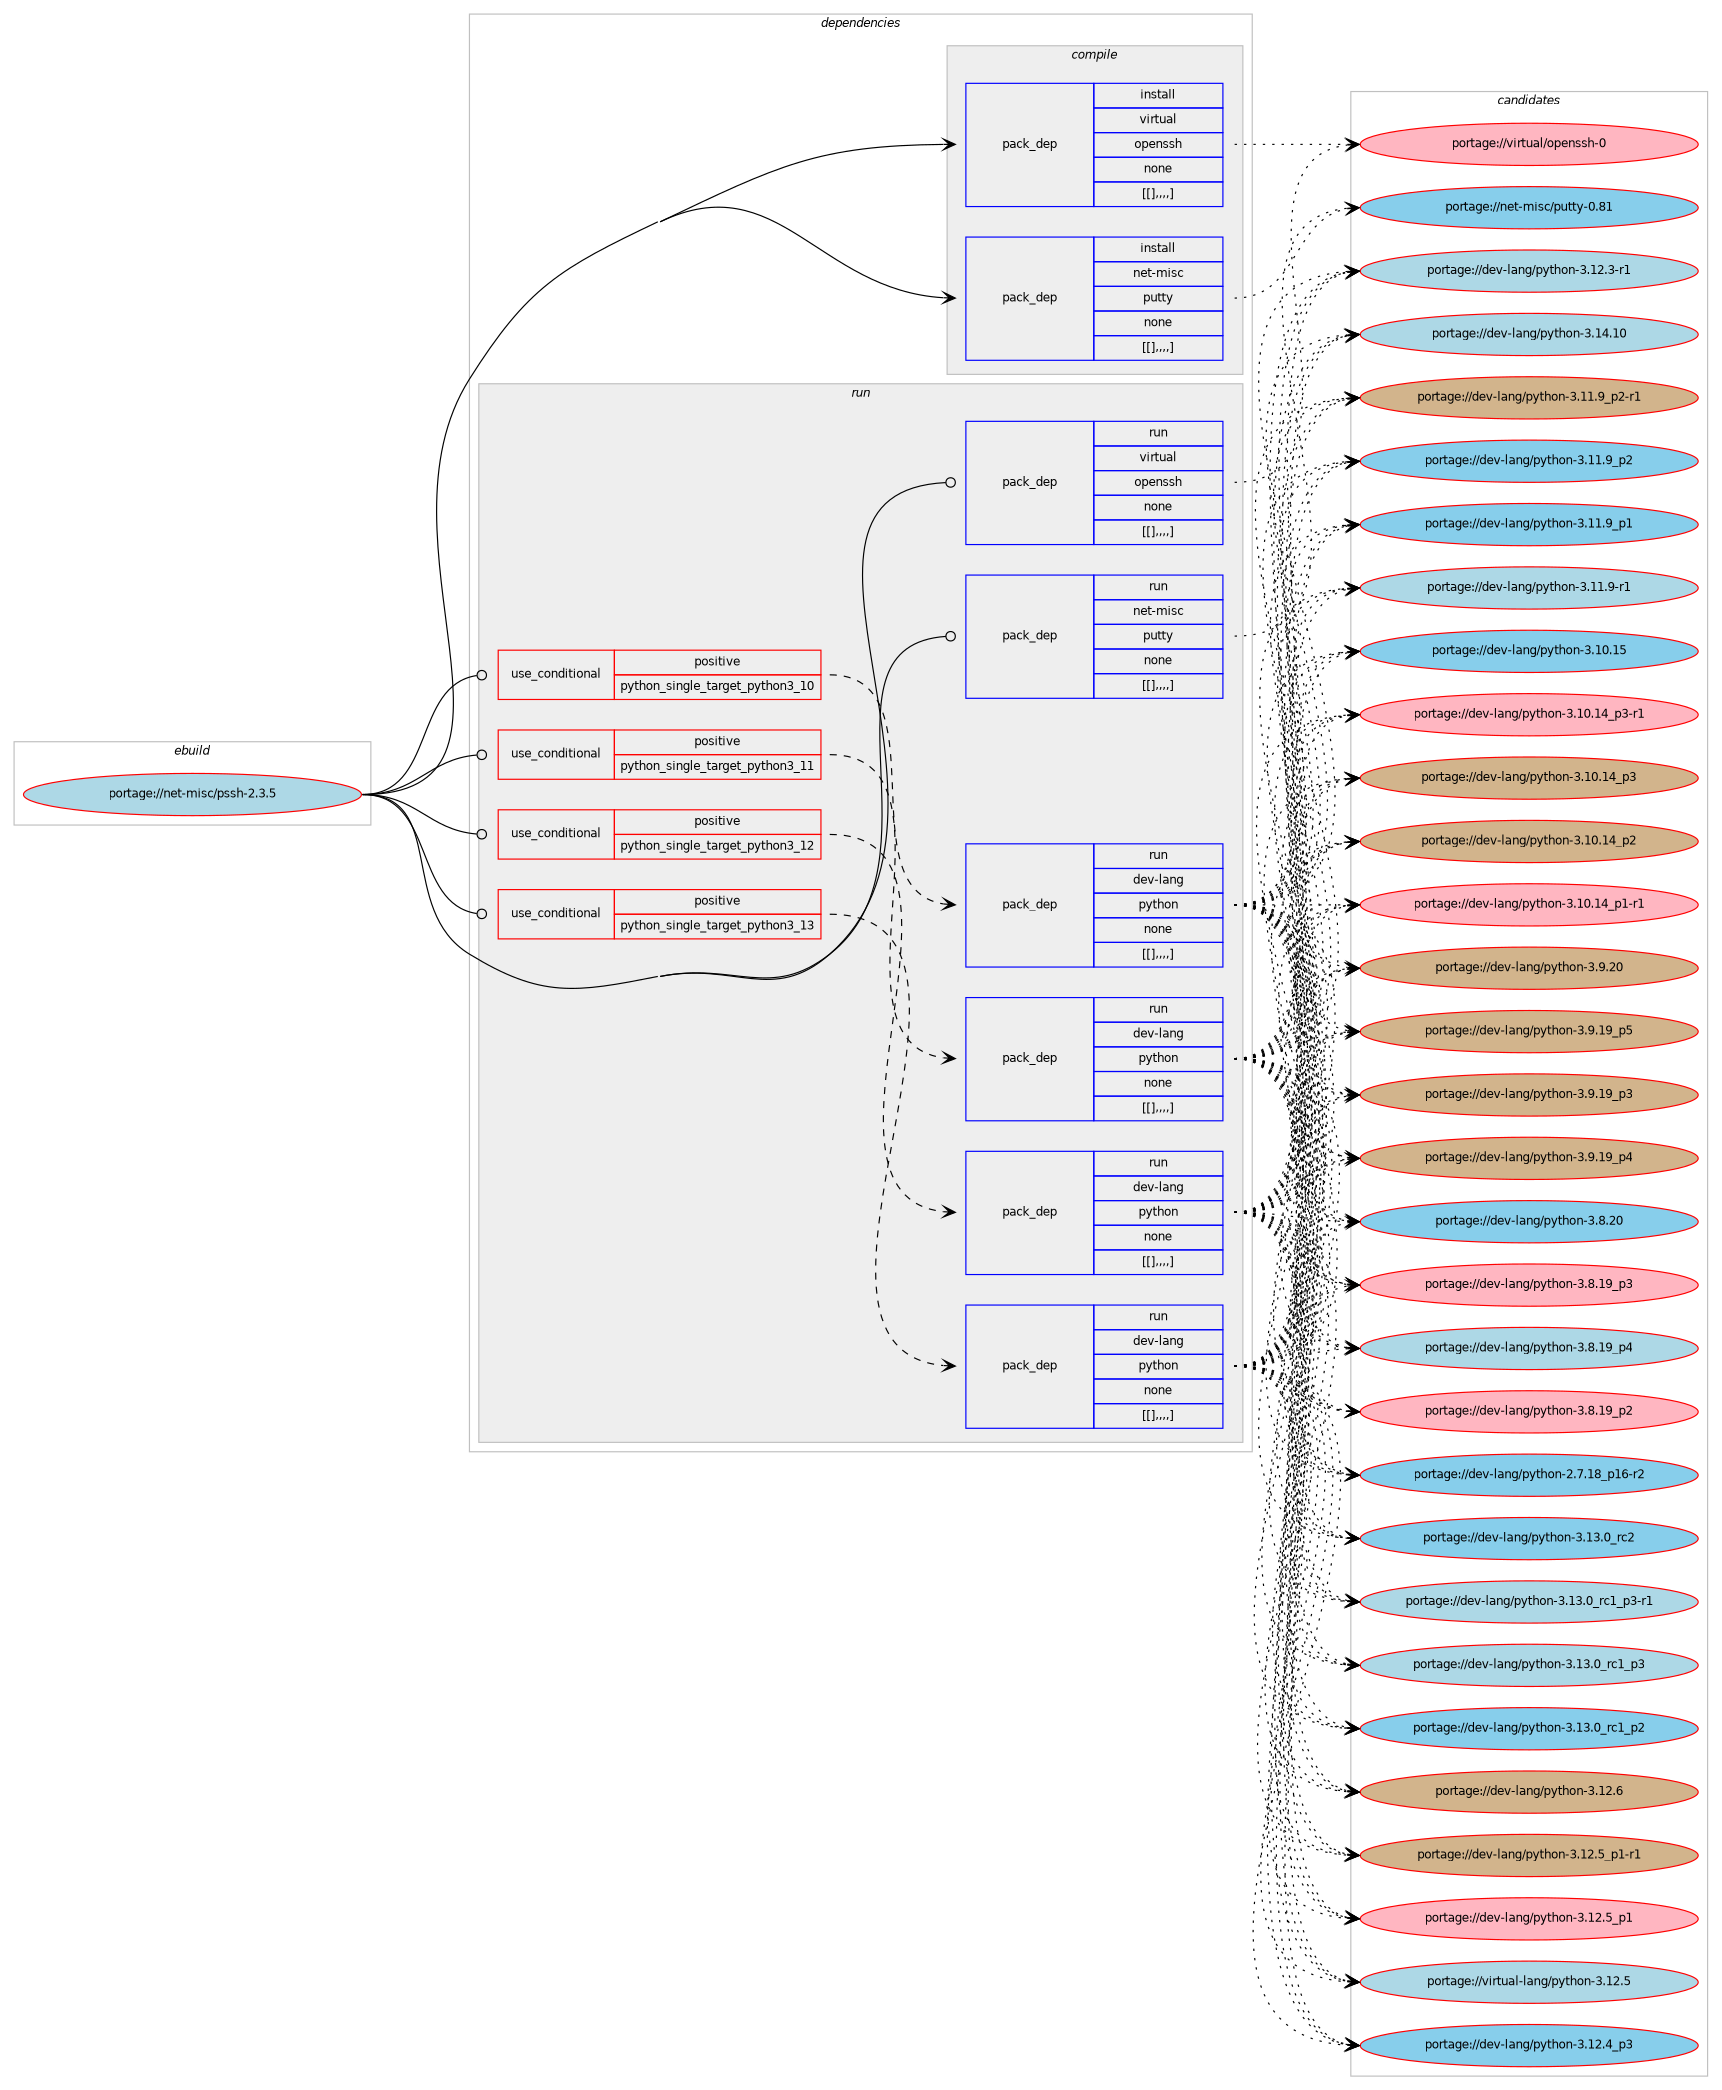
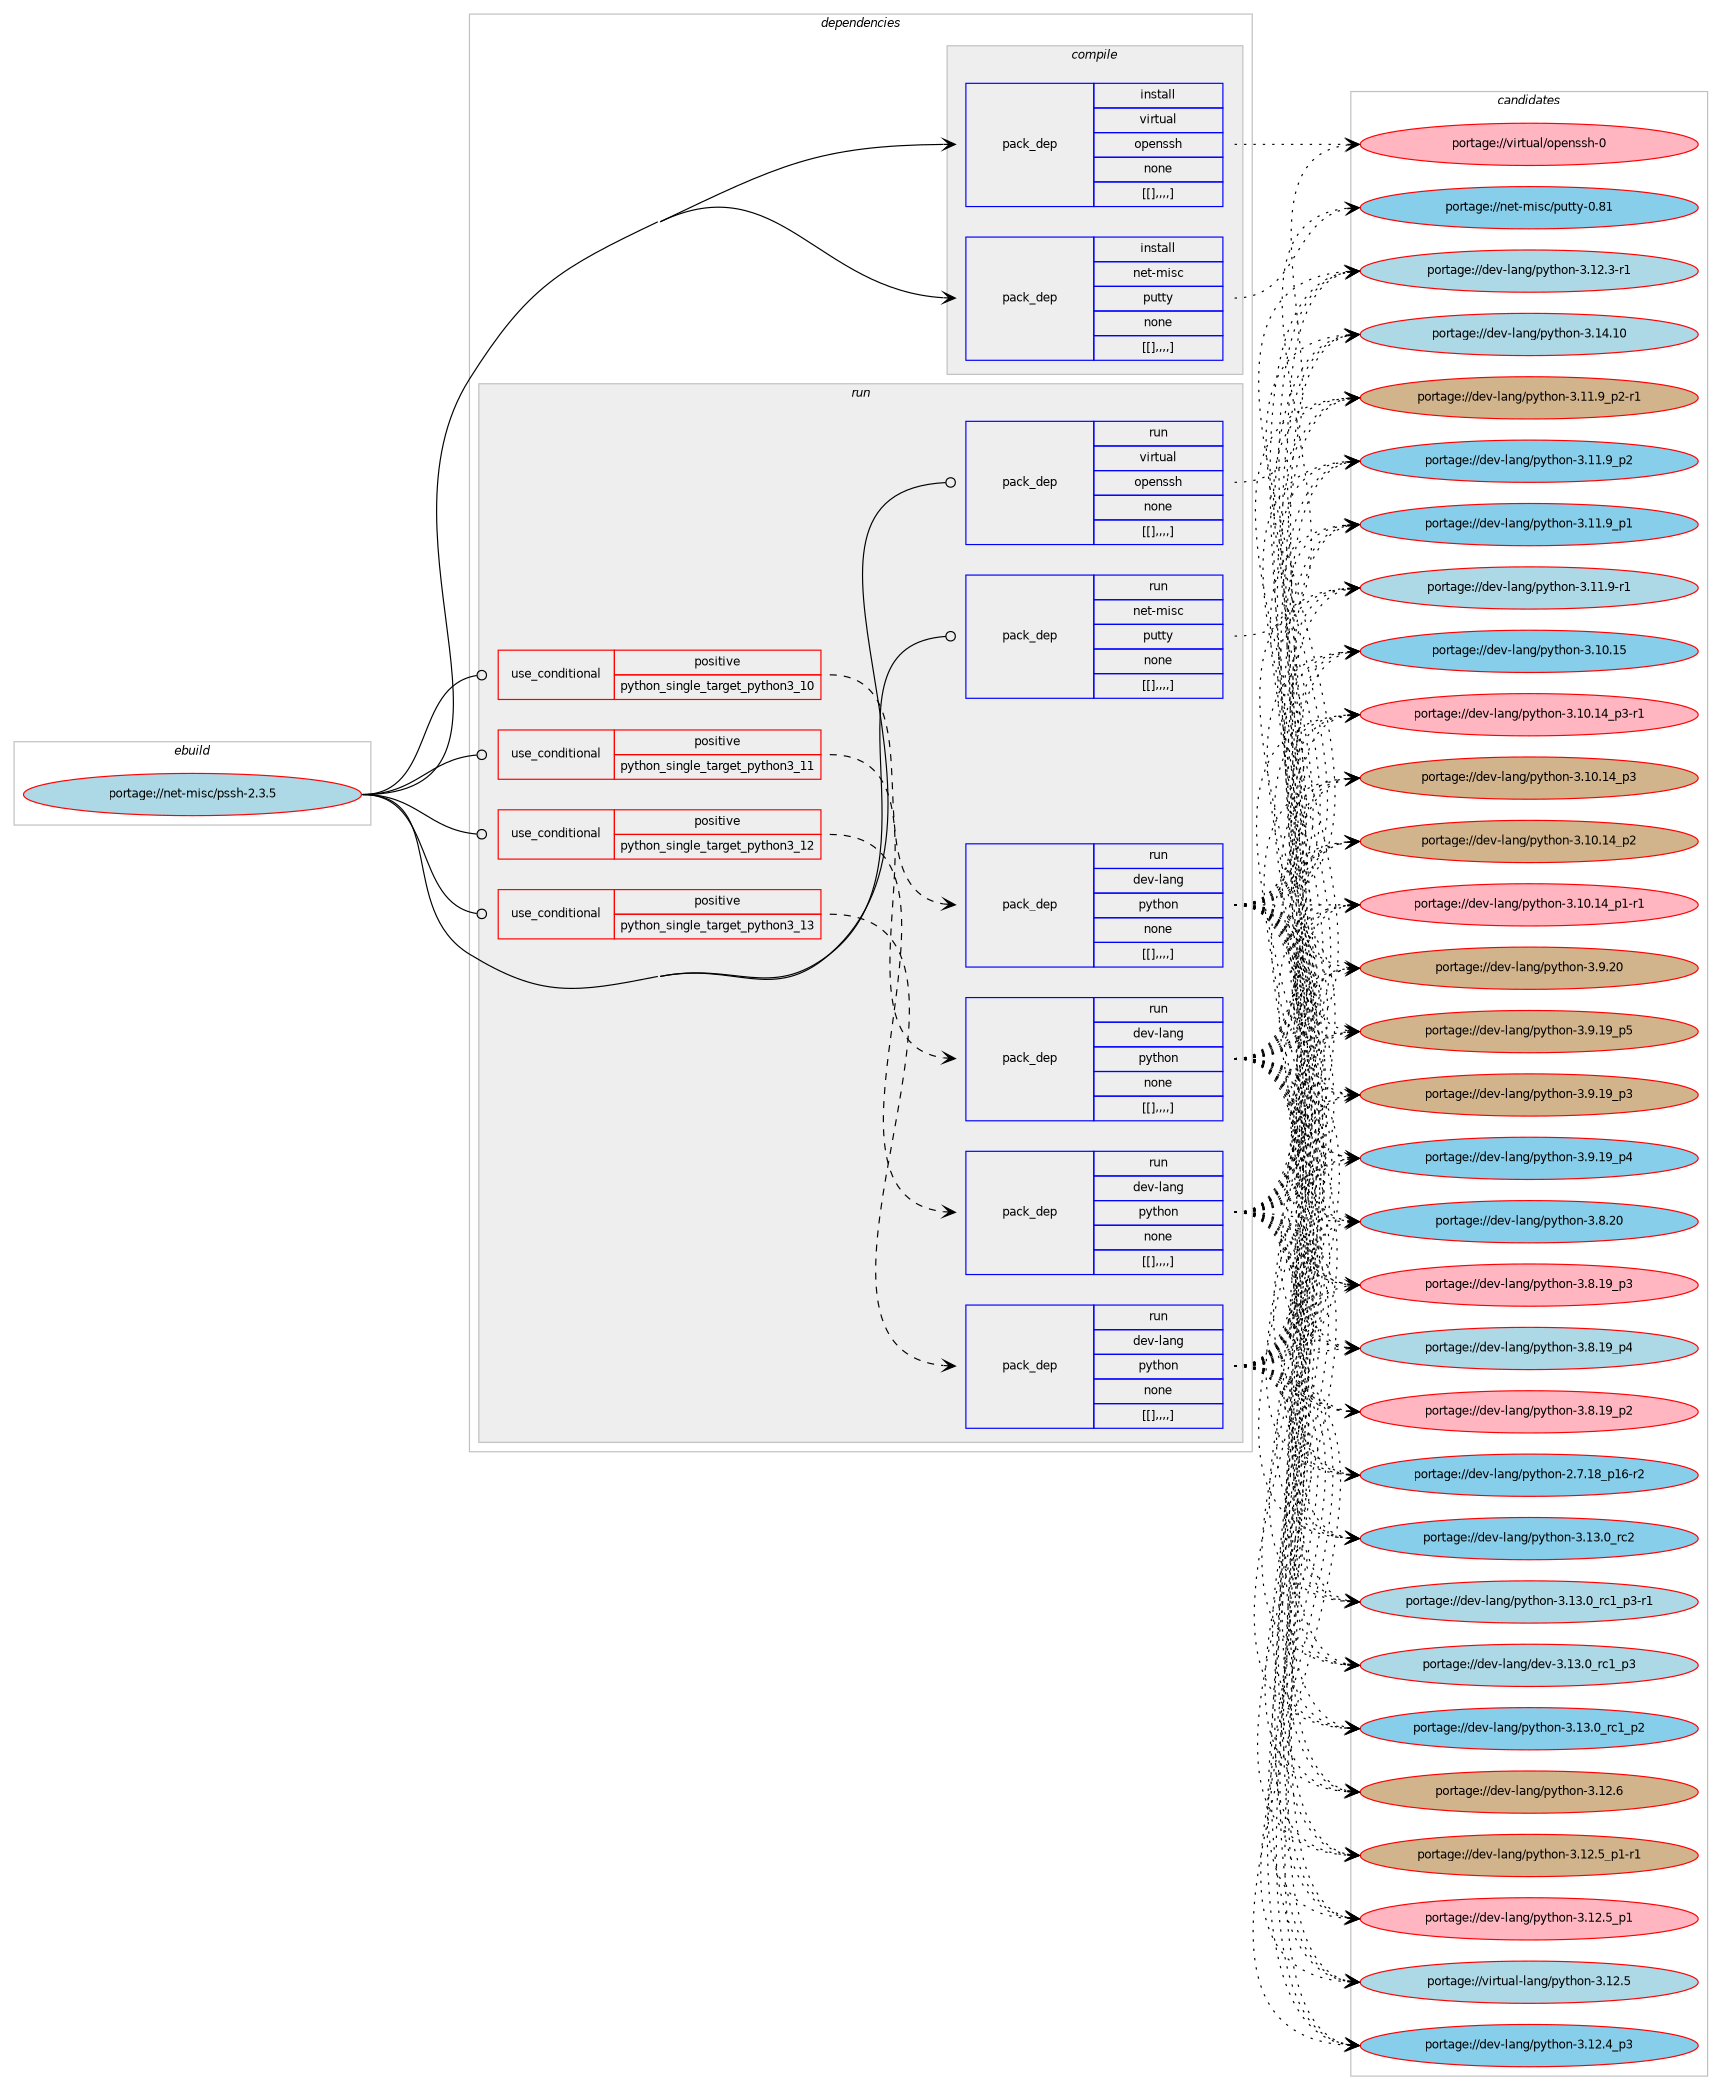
(1529, 1158) -> (1529, 1158)
(1529, 1665) -> (1529, 1665)
